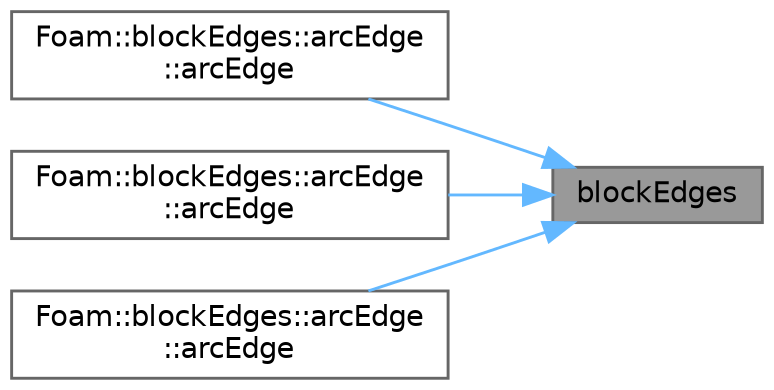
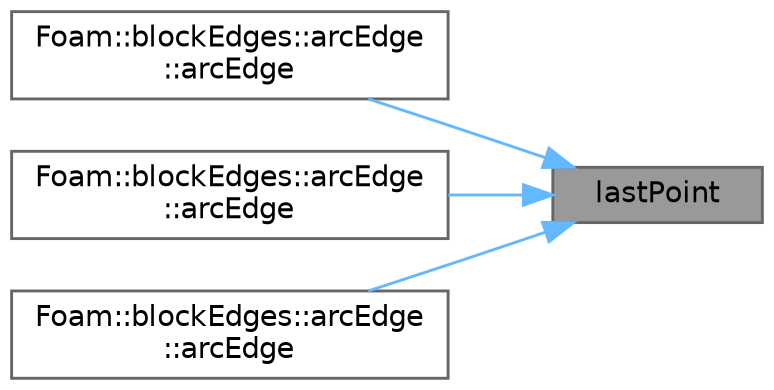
(658, 195) -> (658, 195)
